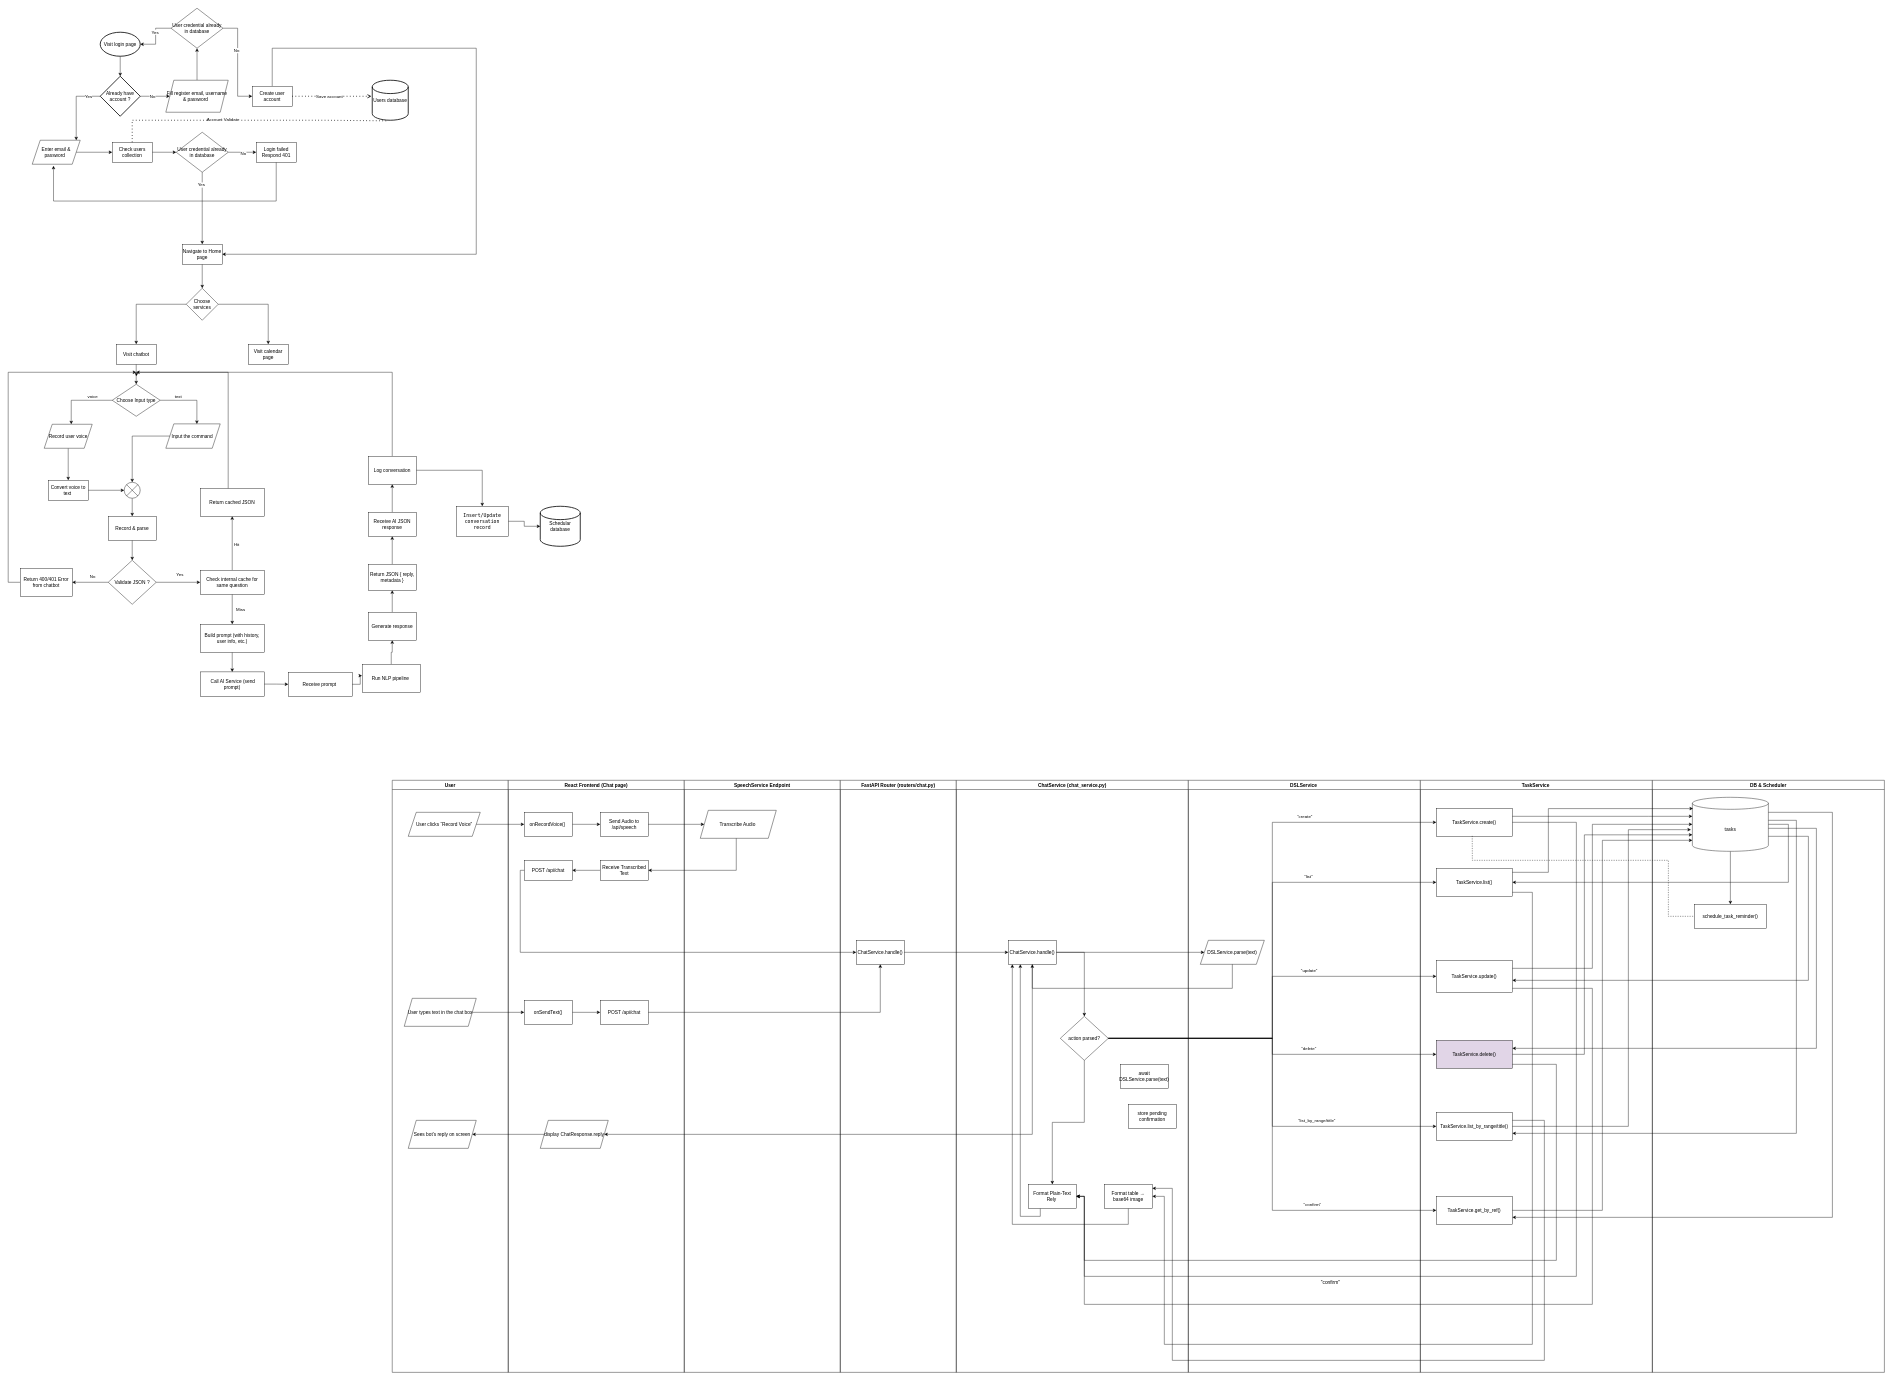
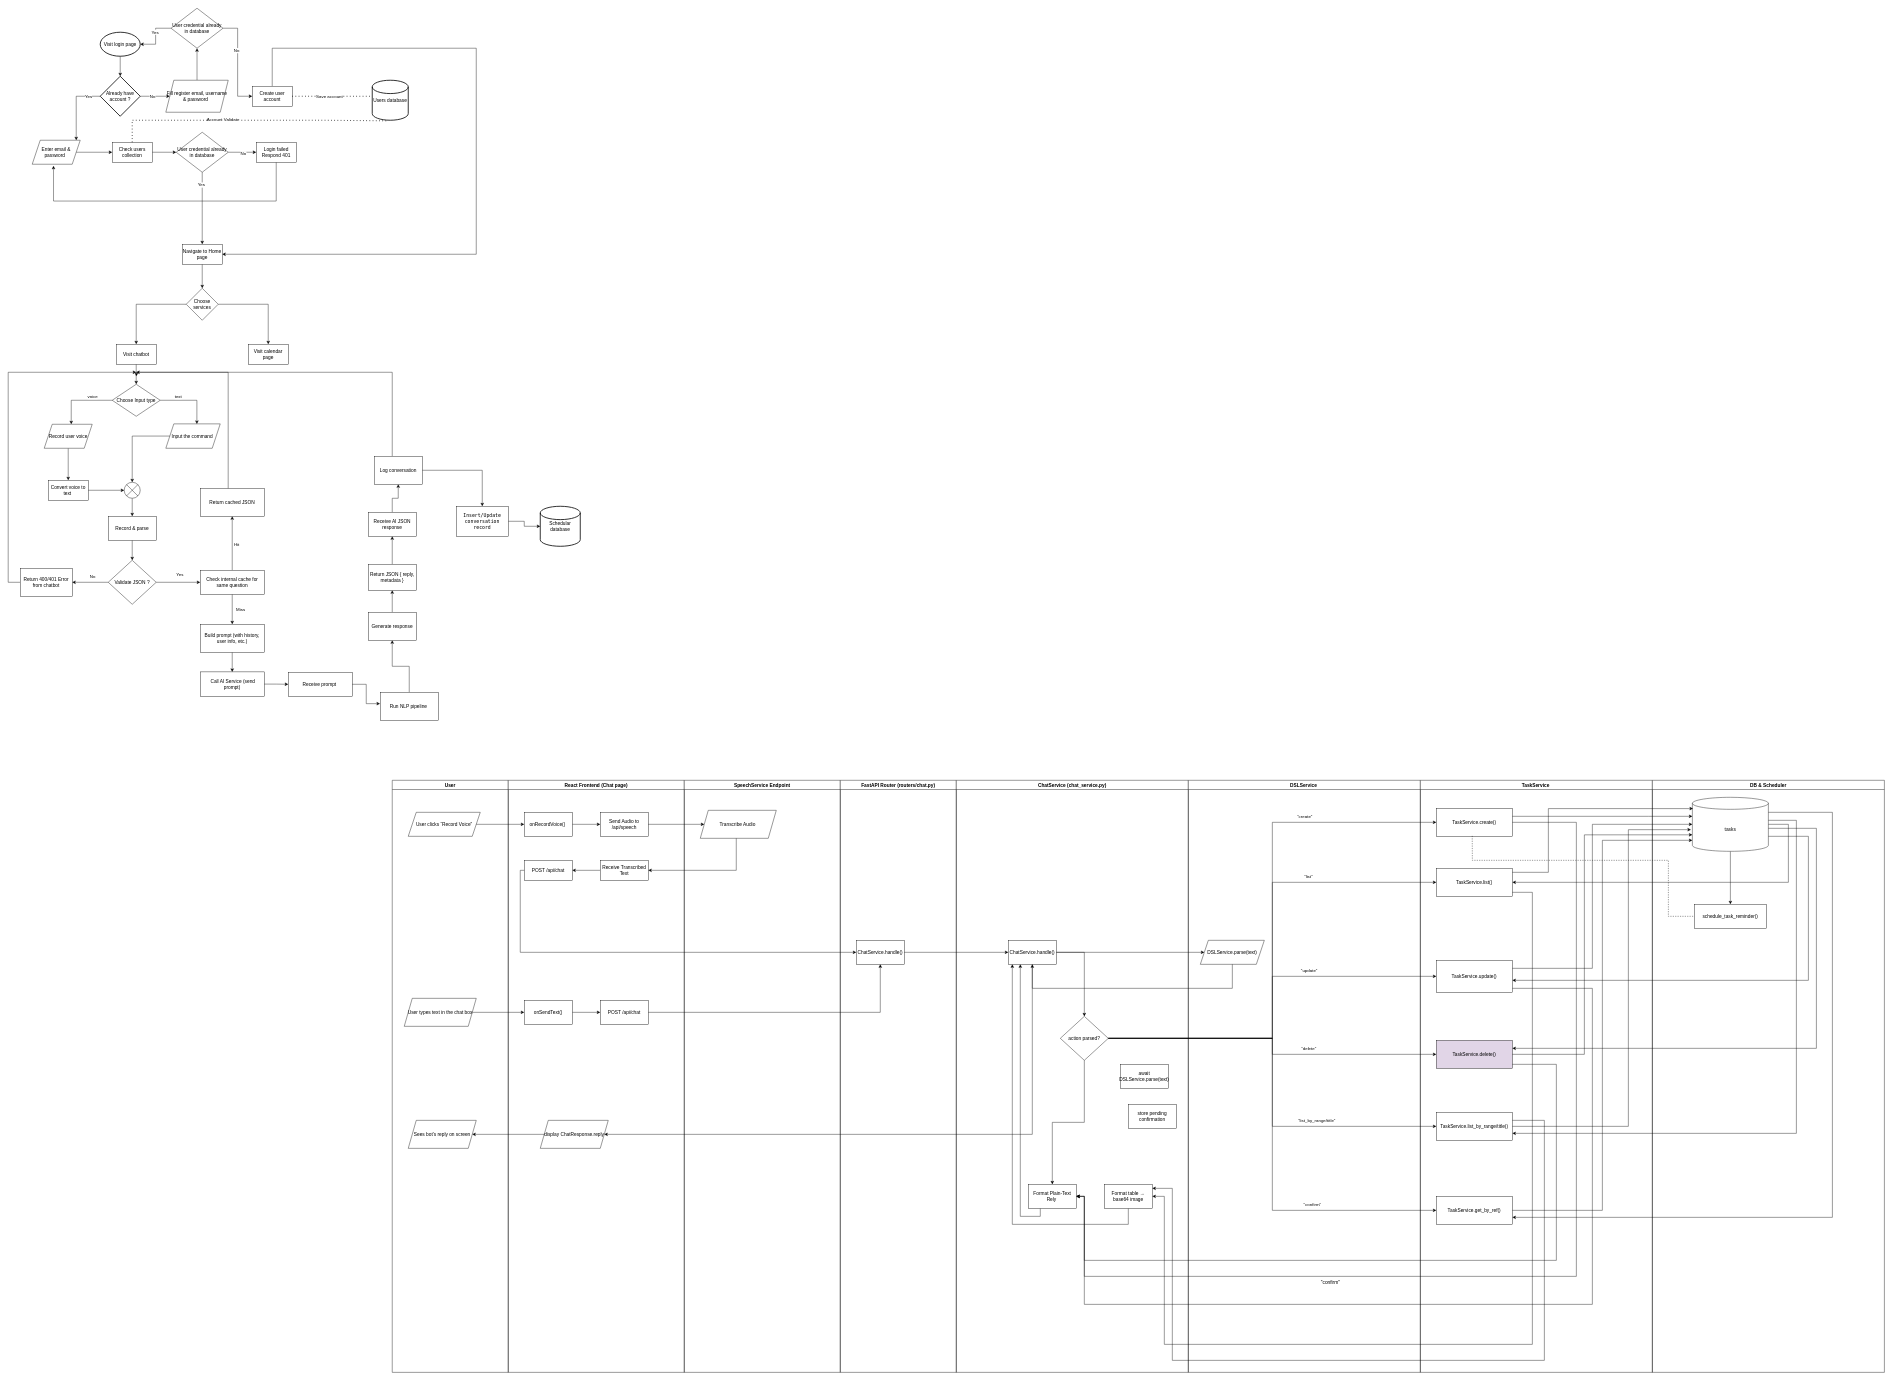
(367, 96) -> (368, 96)
(392, 470) -> (398, 470)
(391, 678) -> (409, 706)
